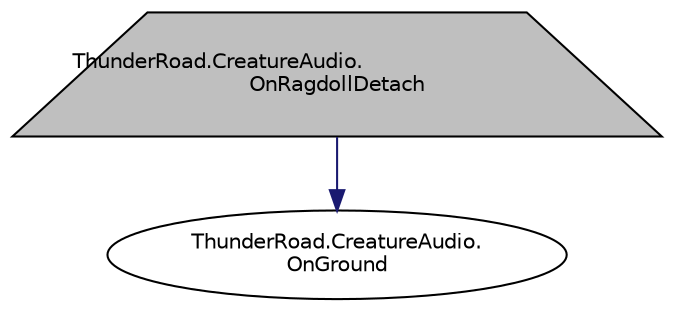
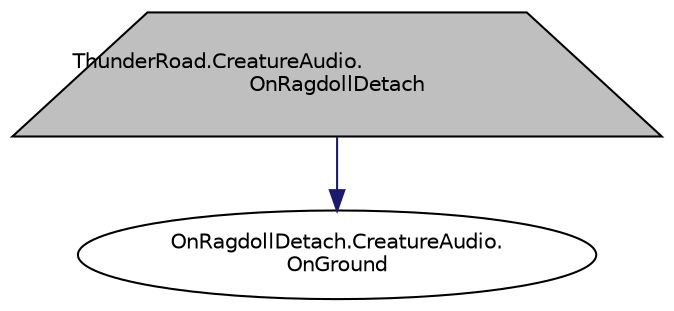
(337, 255) -> (337, 255)
